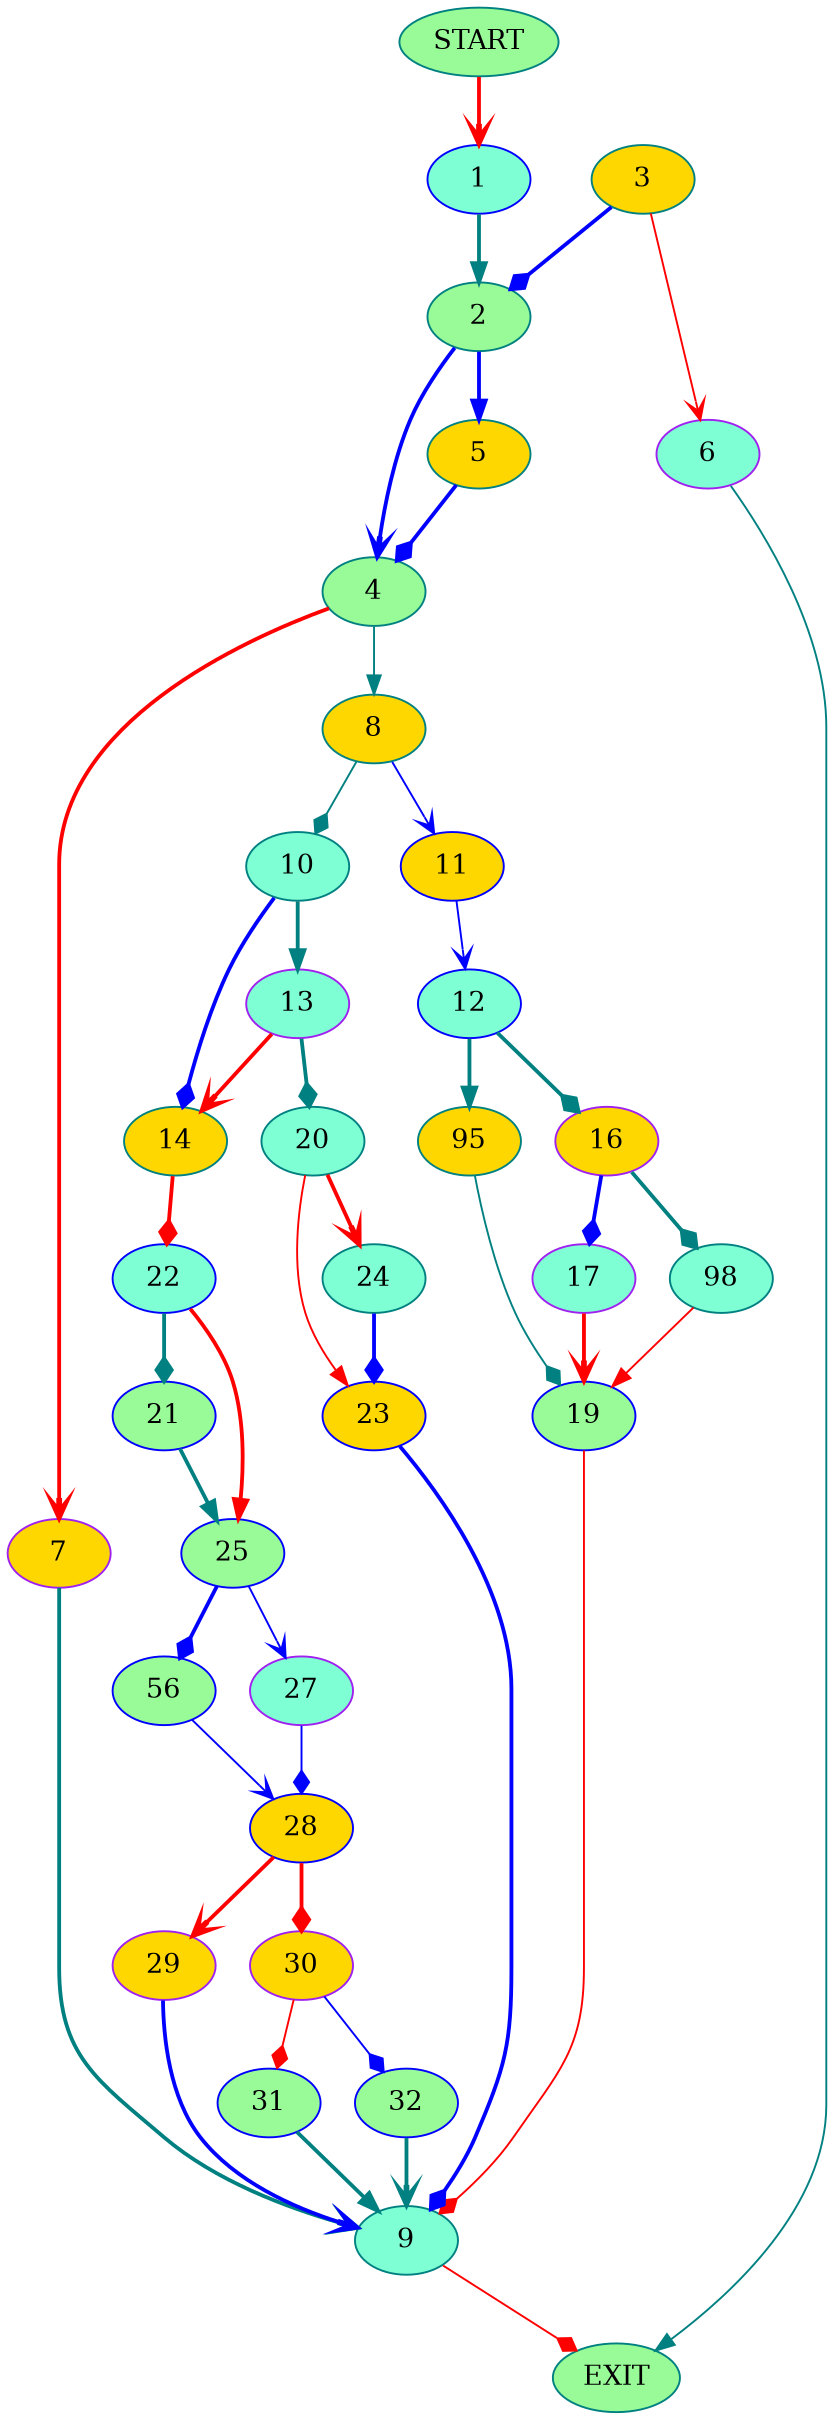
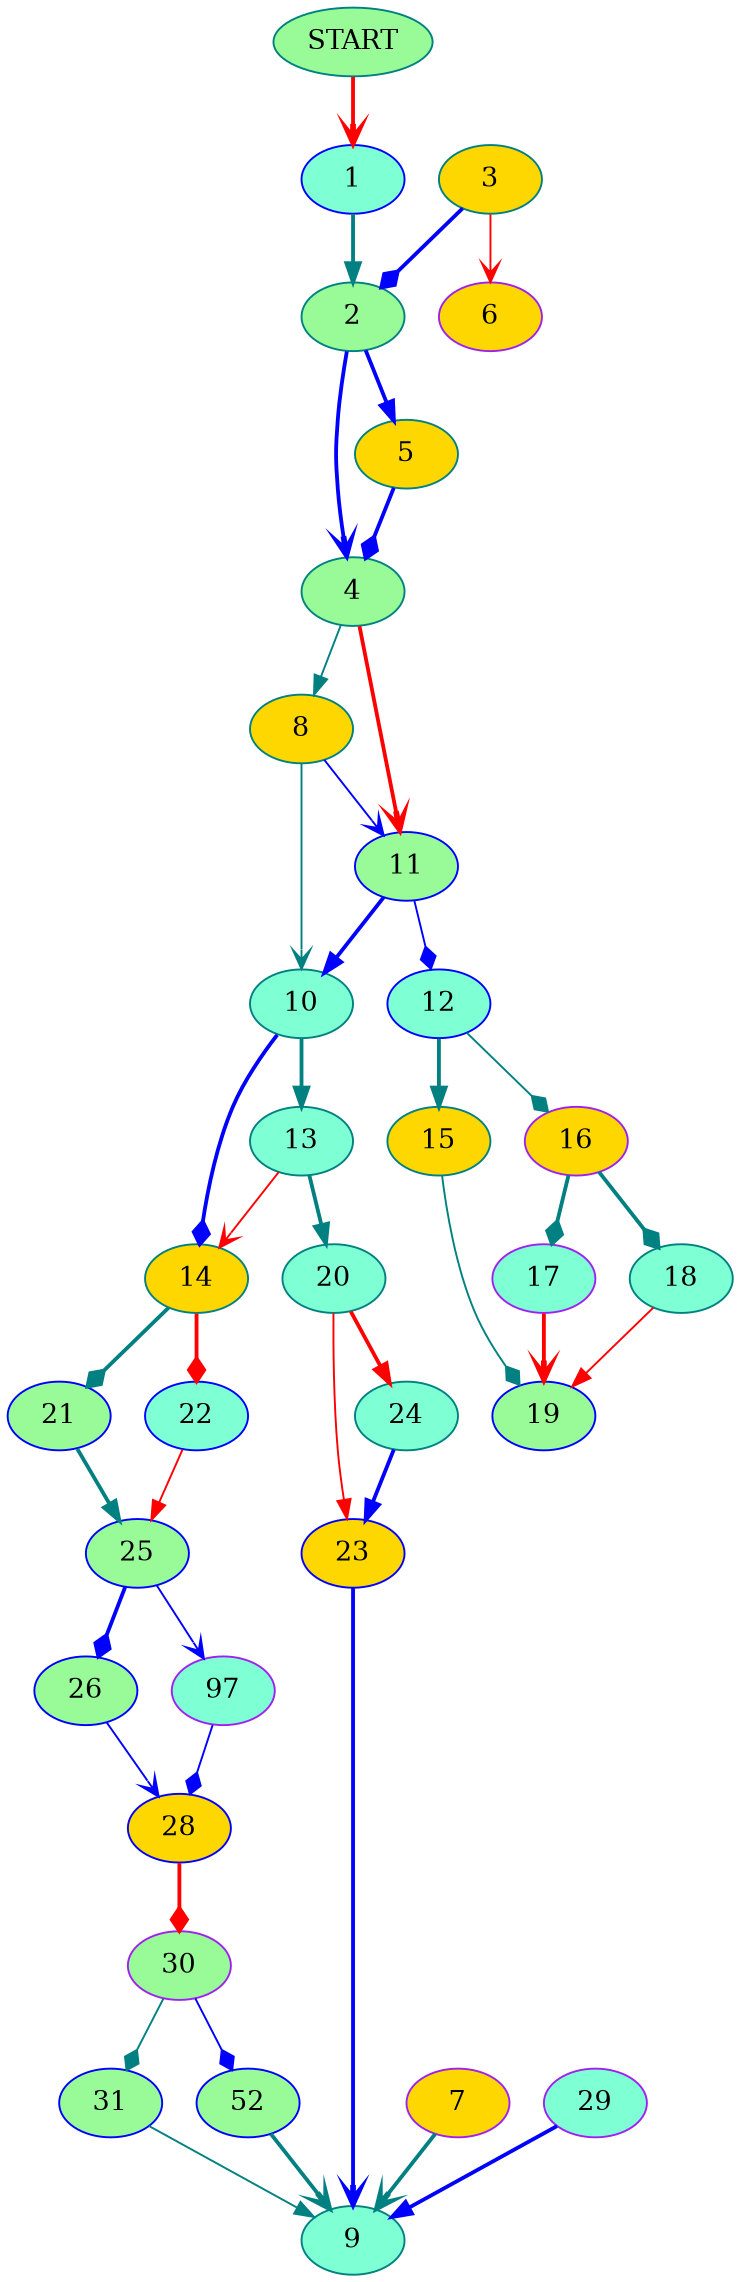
(708, 454) -> (490, 317)
(342, 788) -> (302, 857)
(452, 866) -> (406, 866)
(460, 925) -> (420, 924)
none -> (360, 928)
(59, 985) -> (378, 720)
(298, 1004) -> (302, 1141)
(304, 1061) -> (315, 1200)
(530, 1064) -> (499, 1064)
(243, 1065) -> (255, 1202)
(469, 1141) -> (439, 1141)
(597, 1198) -> (563, 1198)
(340, 1201) -> (366, 1339)
(721, 1279) -> (681, 1279)
(164, 1336) -> (136, 1339)
(374, 1336) -> (383, 1476)
(237, 1398) -> (171, 1476)
(164, 1691) -> (86, 1691)
(302, 1691) -> (223, 1691)
(511, 1811) -> (353, 1887)
(584, 1845) -> none
(240, 1890) -> none
(164, 1966) -> (595, 2103)
(302, 1966) -> (179, 1966)
(288, 2023) -> (150, 2024)
(406, 2103) -> (248, 2103)
(207, 2145) -> (483, 2167)
(331, 2165) -> (223, 2167)
(616, 2378) -> none
